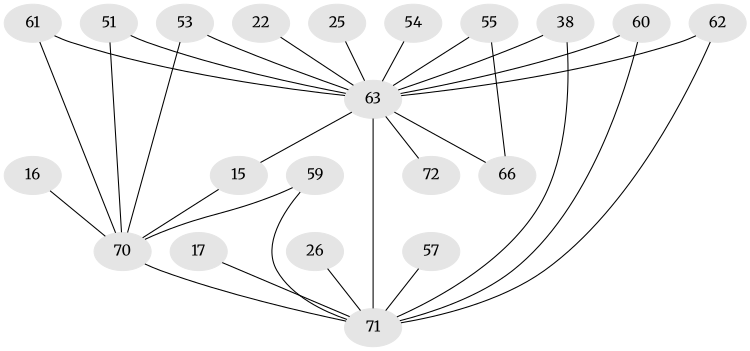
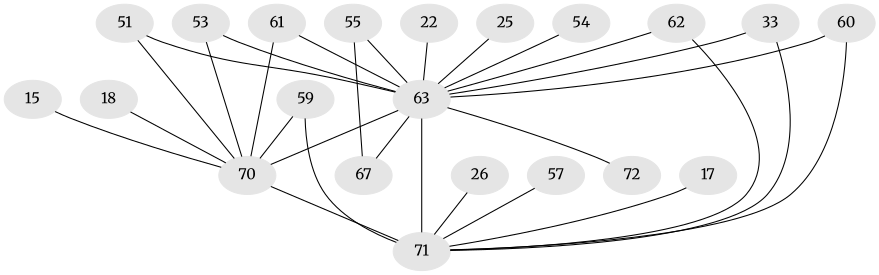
(565, 23) -> (771, 23)
(306, 137) -> (334, 137)
(33, 175) -> (109, 99)
(507, 175) -> (364, 175)
